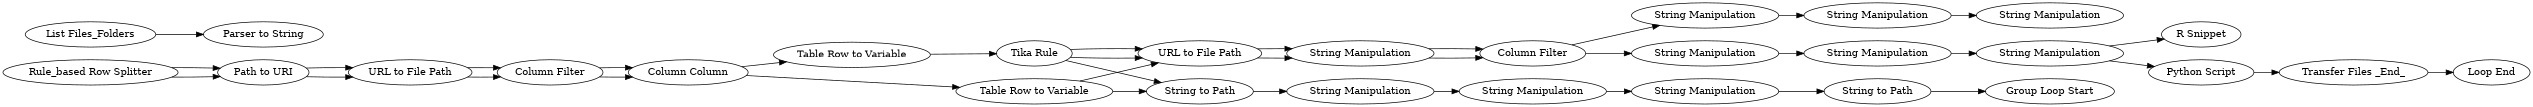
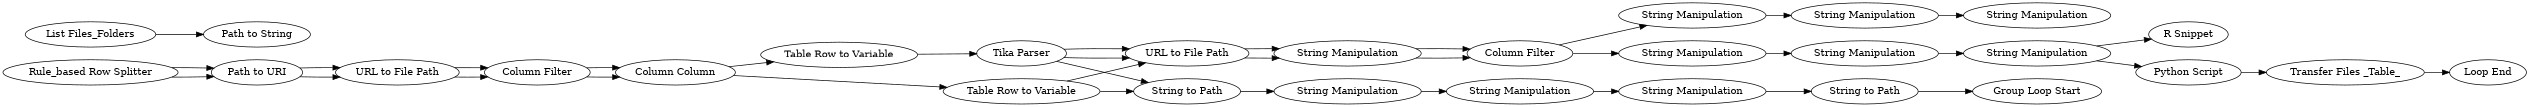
(263, 34) -> (257, 34)
(1034, 53) -> (1022, 53)
(2354, 72) -> (2345, 72)
